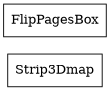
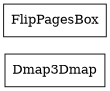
(55, 70) -> (55, 70)
